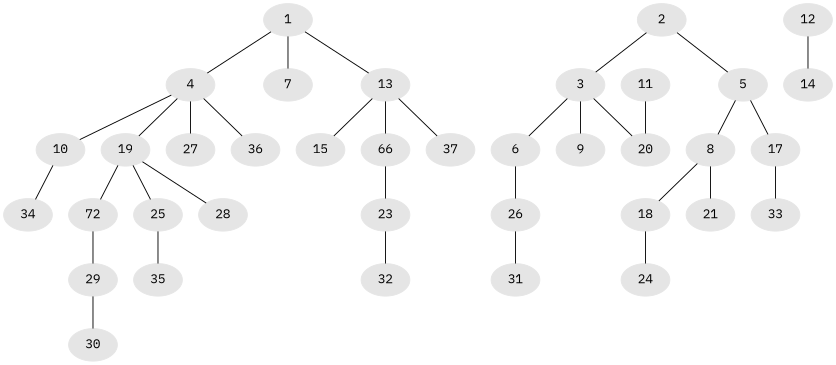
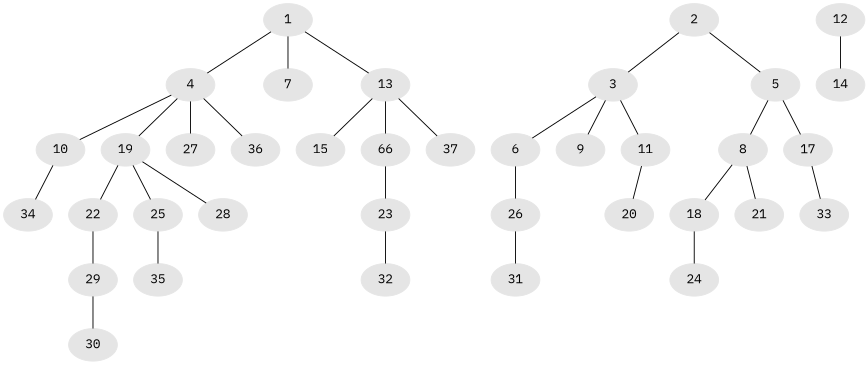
(613, 117) -> (629, 117)
(93, 215) -> (93, 215)
